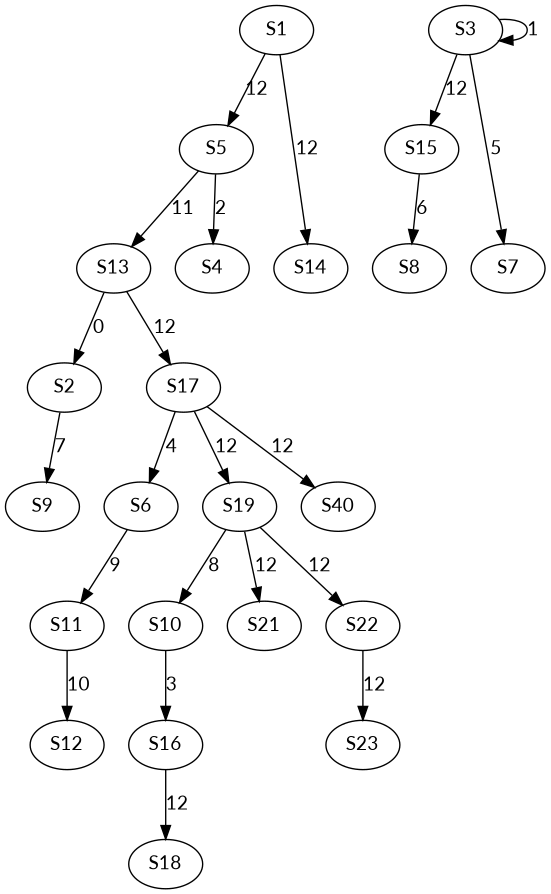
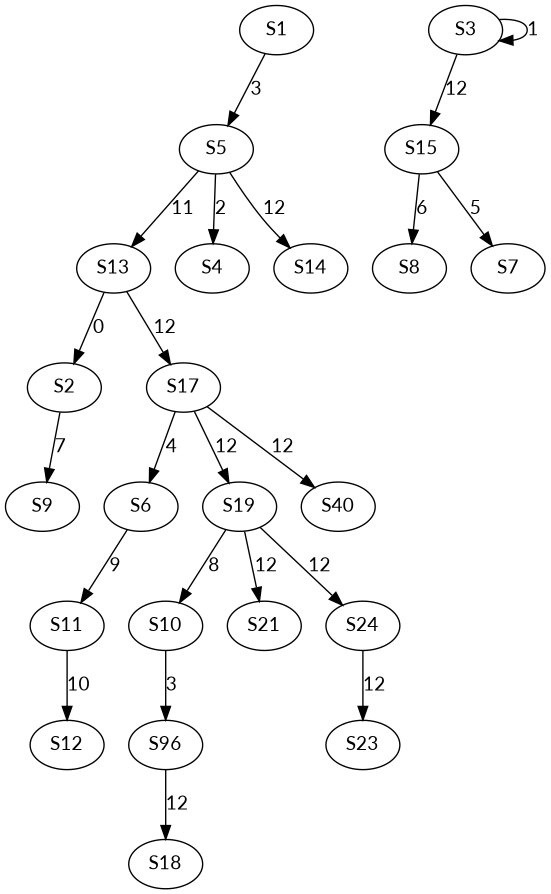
(257, 90) -> (257, 90)
(293, 142) -> (253, 207)
(486, 142) -> (461, 203)
(363, 626) -> (363, 626)
(166, 745) -> (166, 745)
